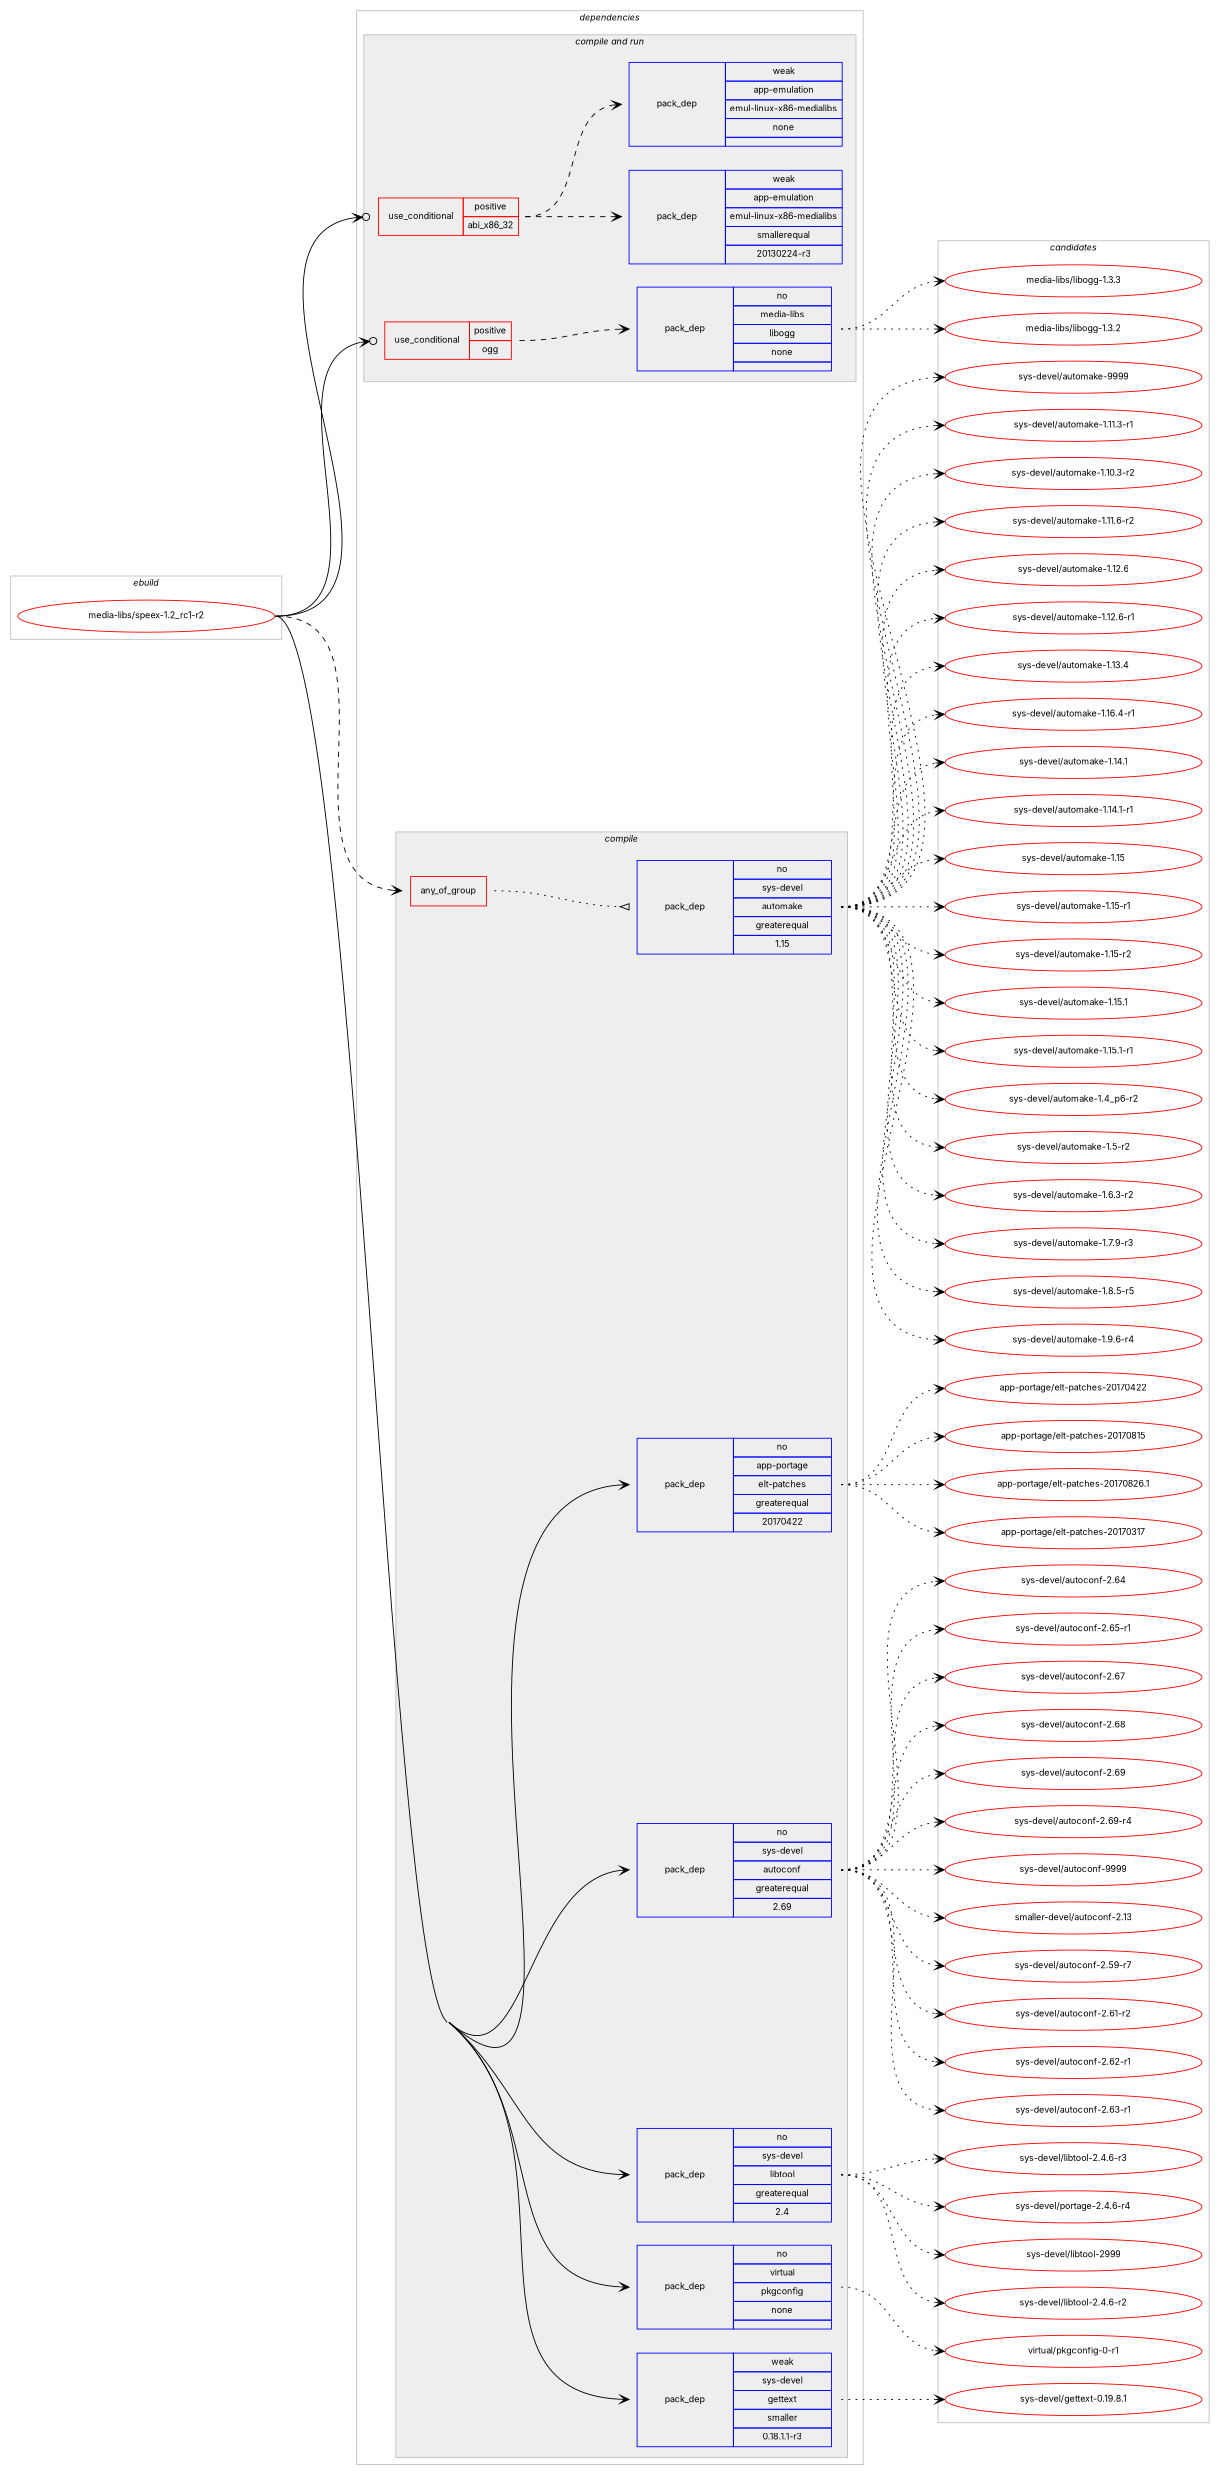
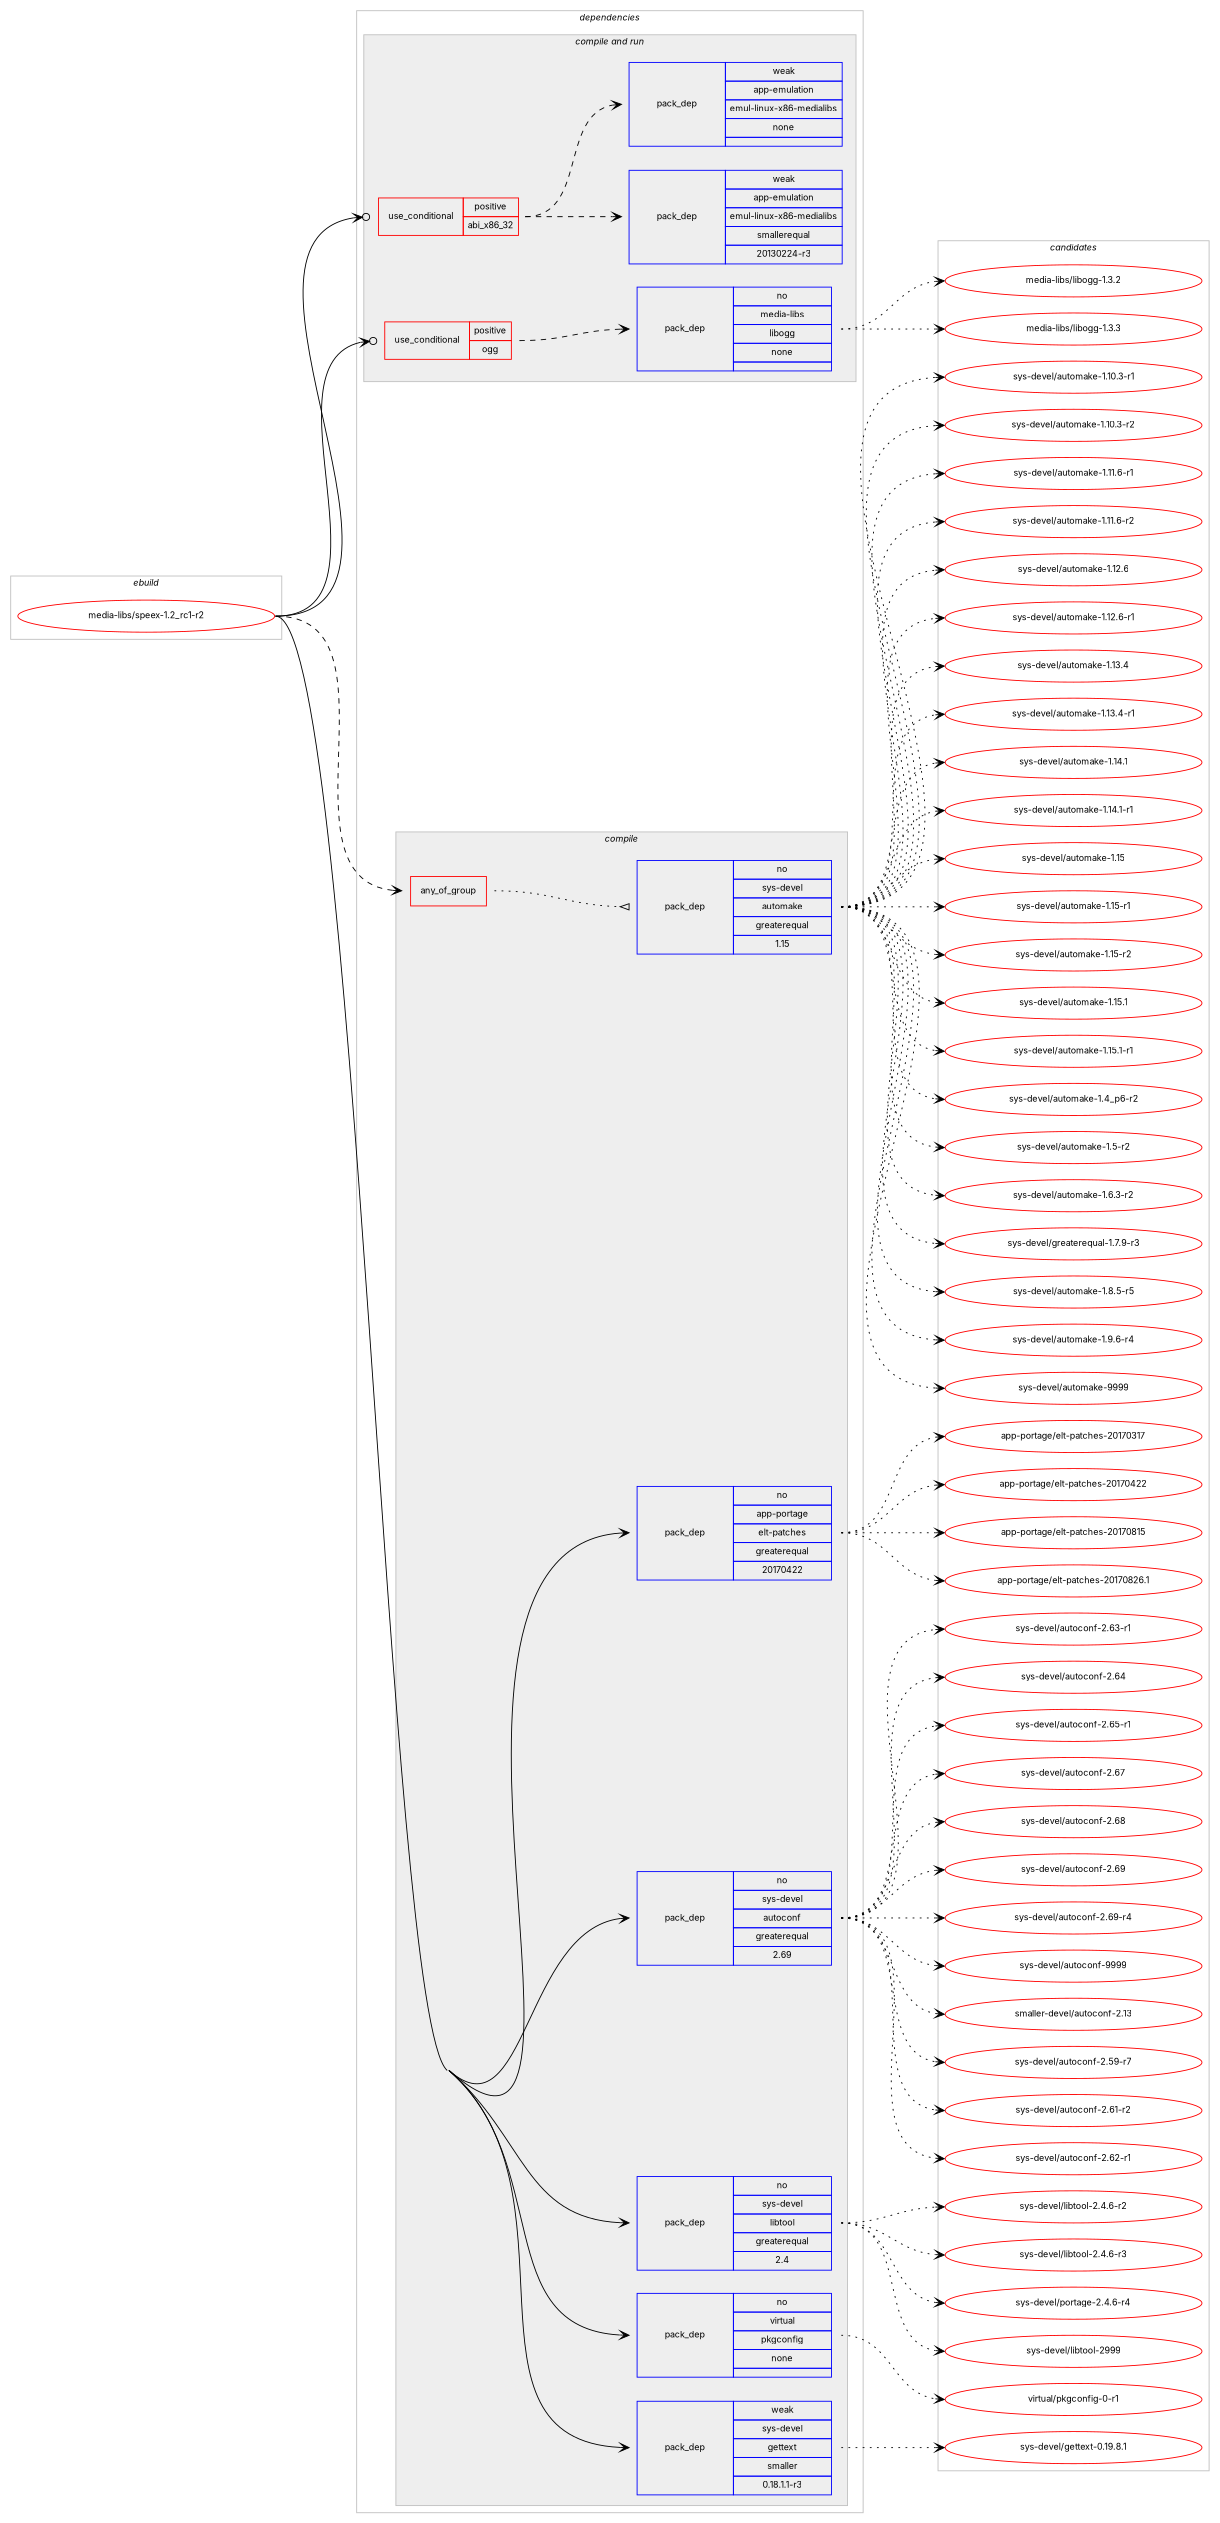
(1074, 425) -> (1074, 377)
none -> (1074, 473)
(1074, 714) -> (1074, 714)
(1074, 1244) -> (1074, 1244)
